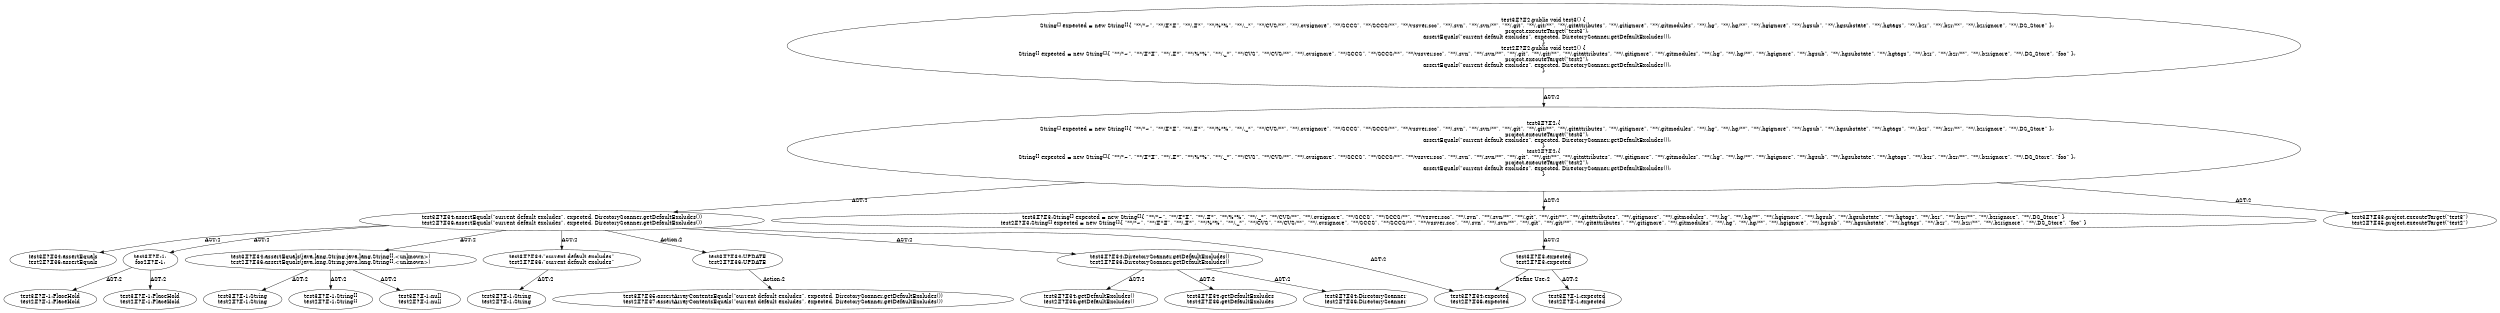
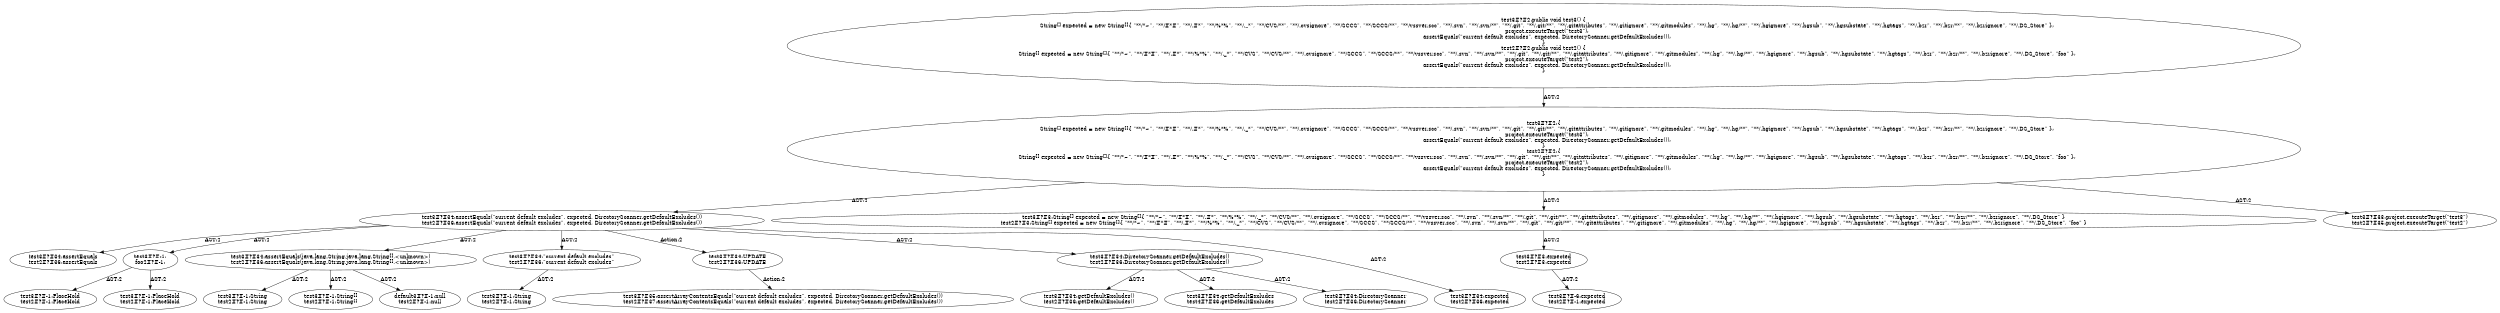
(1514, 279) -> none
(420, 299) -> (420, 299)
(1577, 299) -> (1577, 299)
